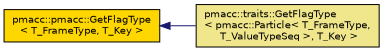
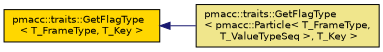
(82, 26) -> (82, 26)
